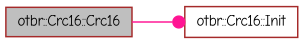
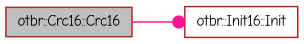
(241, 22) -> (241, 22)
